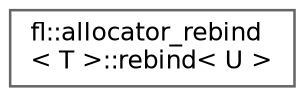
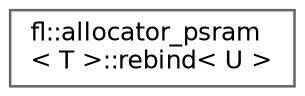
(152, 48) -> (152, 48)
